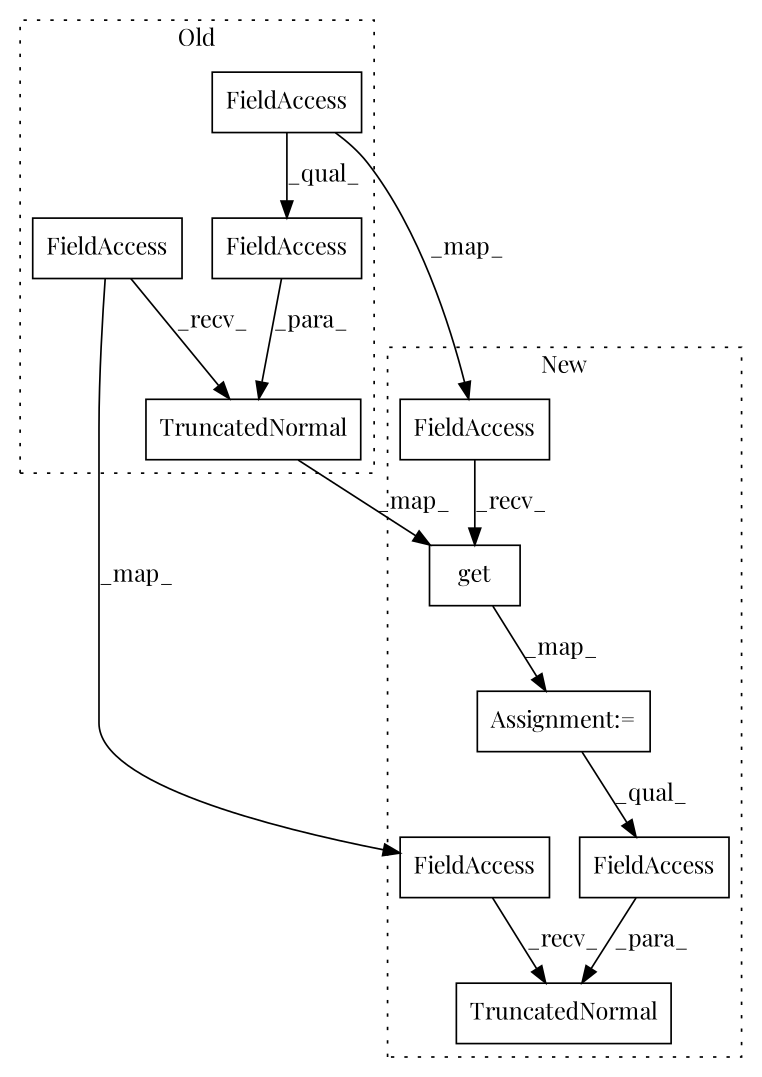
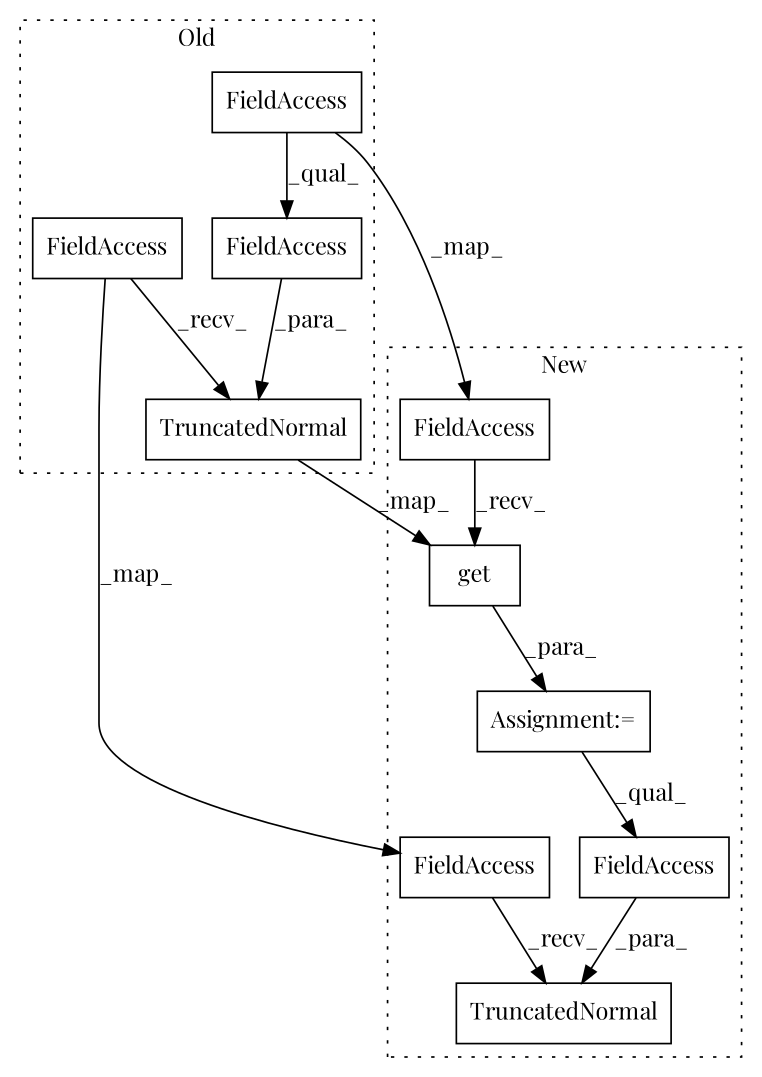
(561, 648) -> (561, 648)
